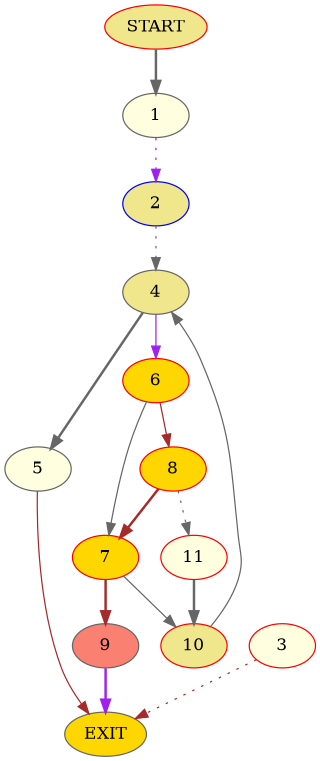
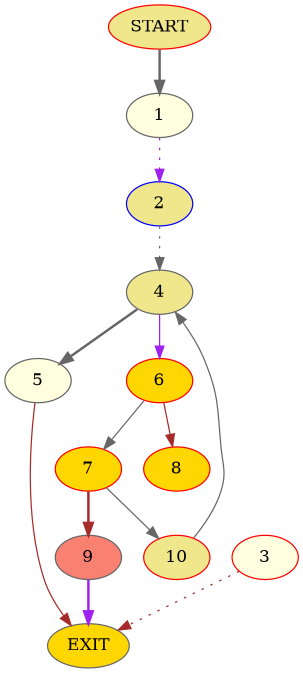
(143, 508) -> none
(194, 557) -> none
